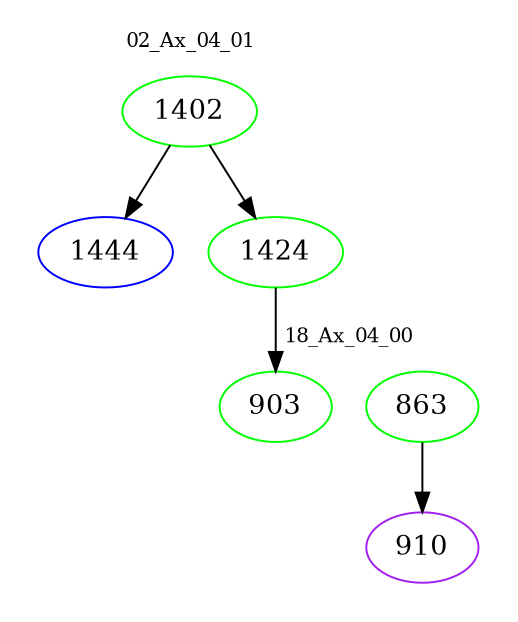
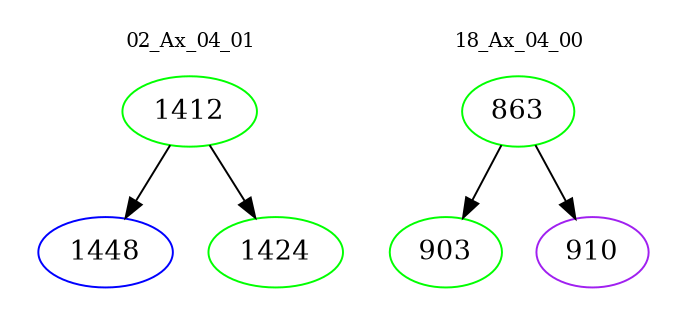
(190, 111) -> (190, 111)
(106, 252) -> (106, 252)
(276, 331) -> (487, 173)
